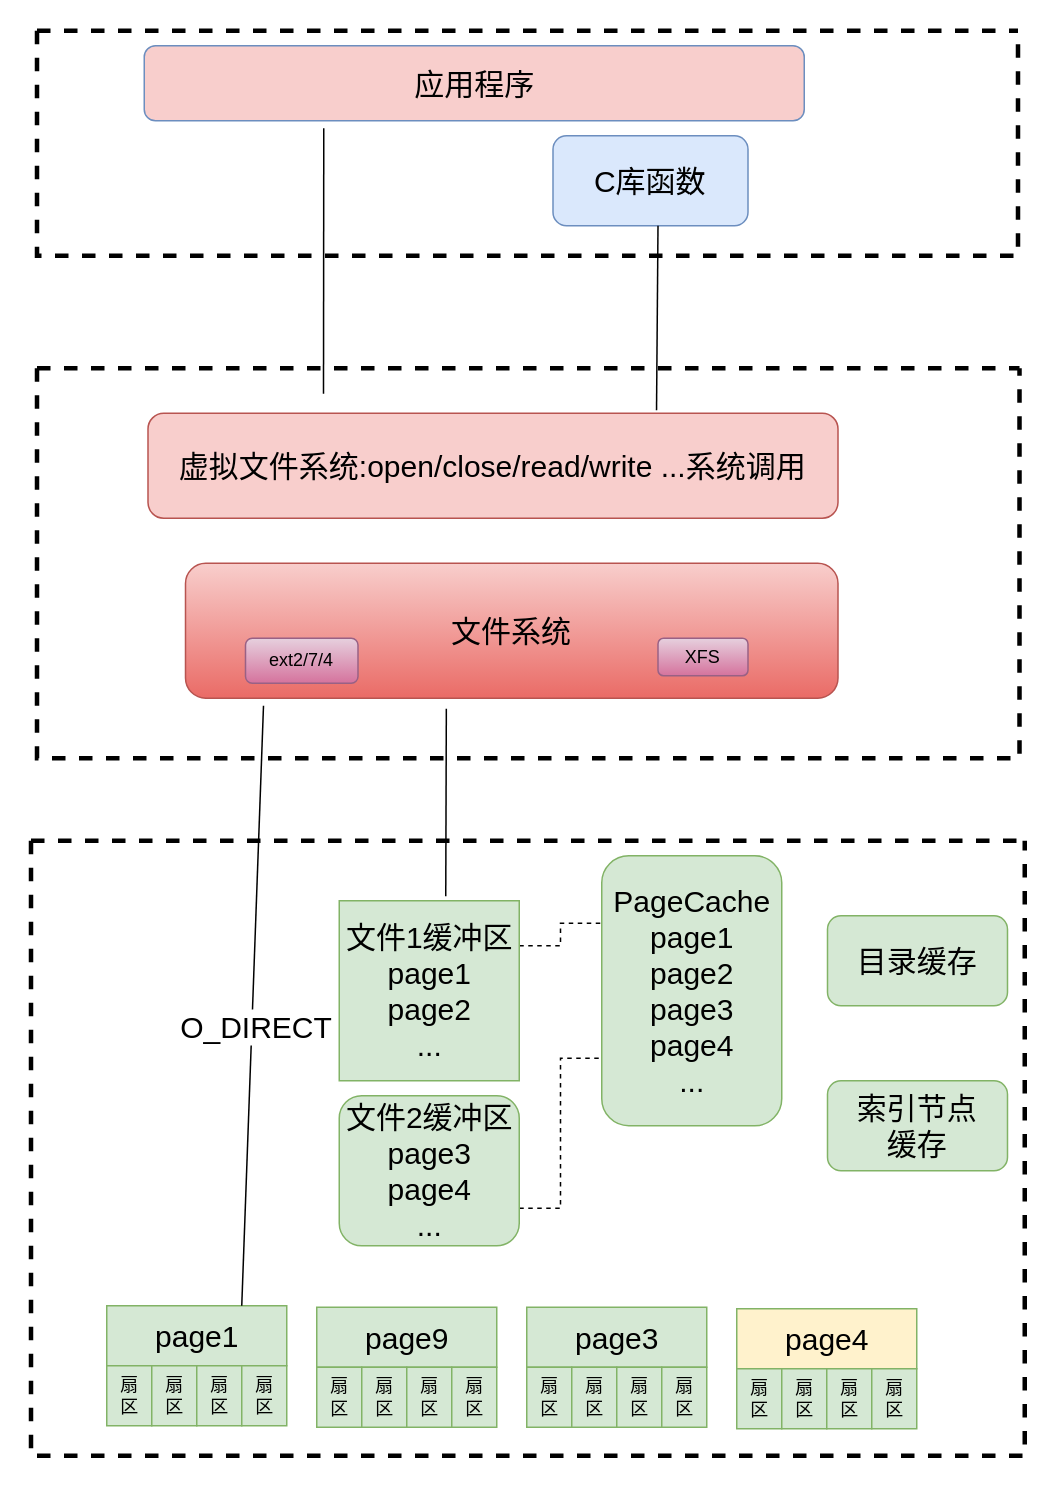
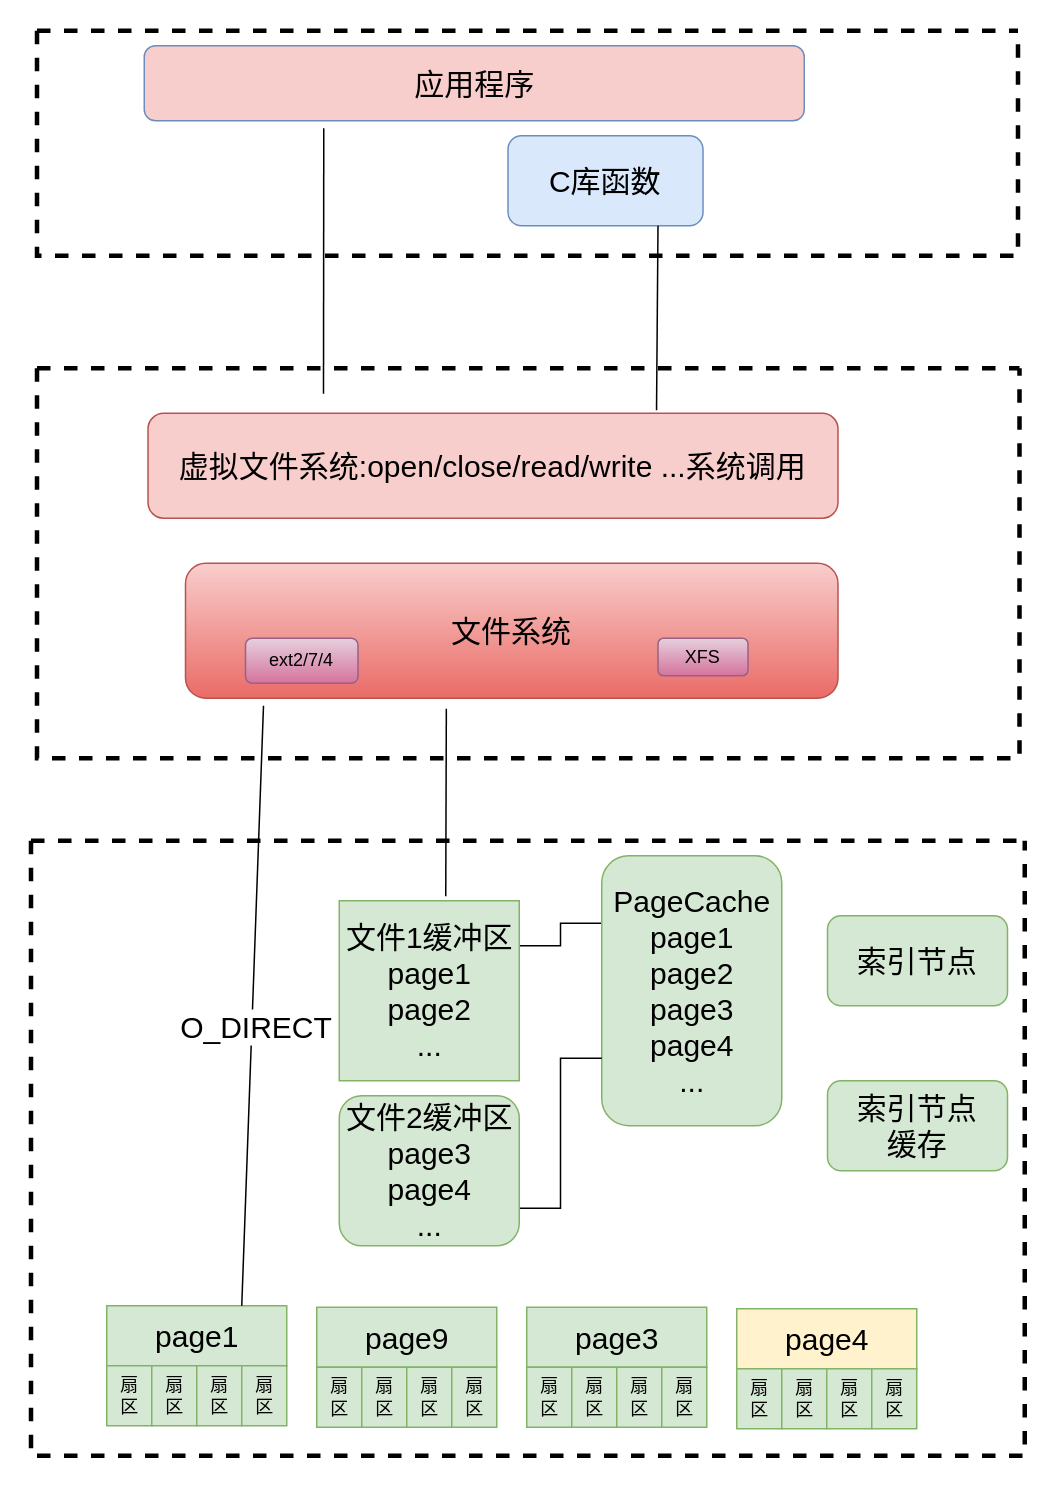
(650, 181) -> (605, 181)
(560, 933) -> (560, 933)
(917, 961) -> (917, 961)
(560, 1132) -> (560, 1132)
